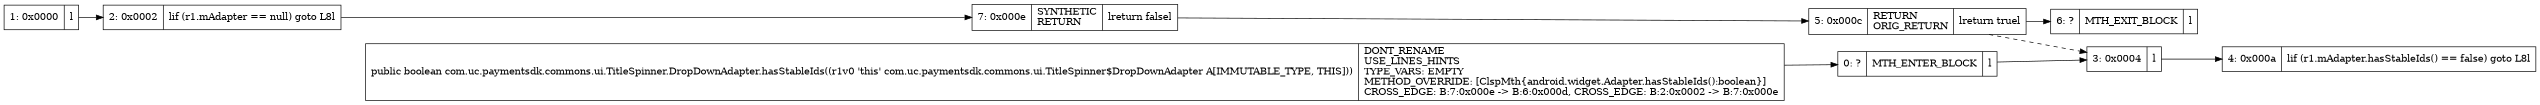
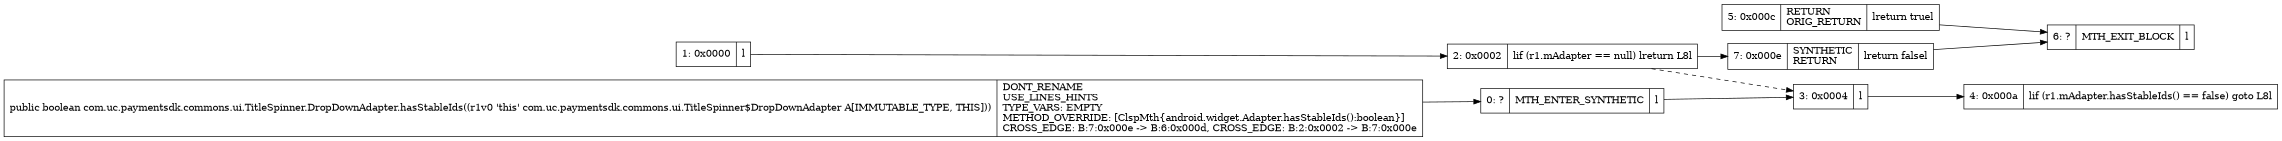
(252, 17) -> (1602, 56)
(1490, 19) -> (1987, 46)
(2034, 43) -> (1719, 79)
(1925, 64) -> (1580, 100)
